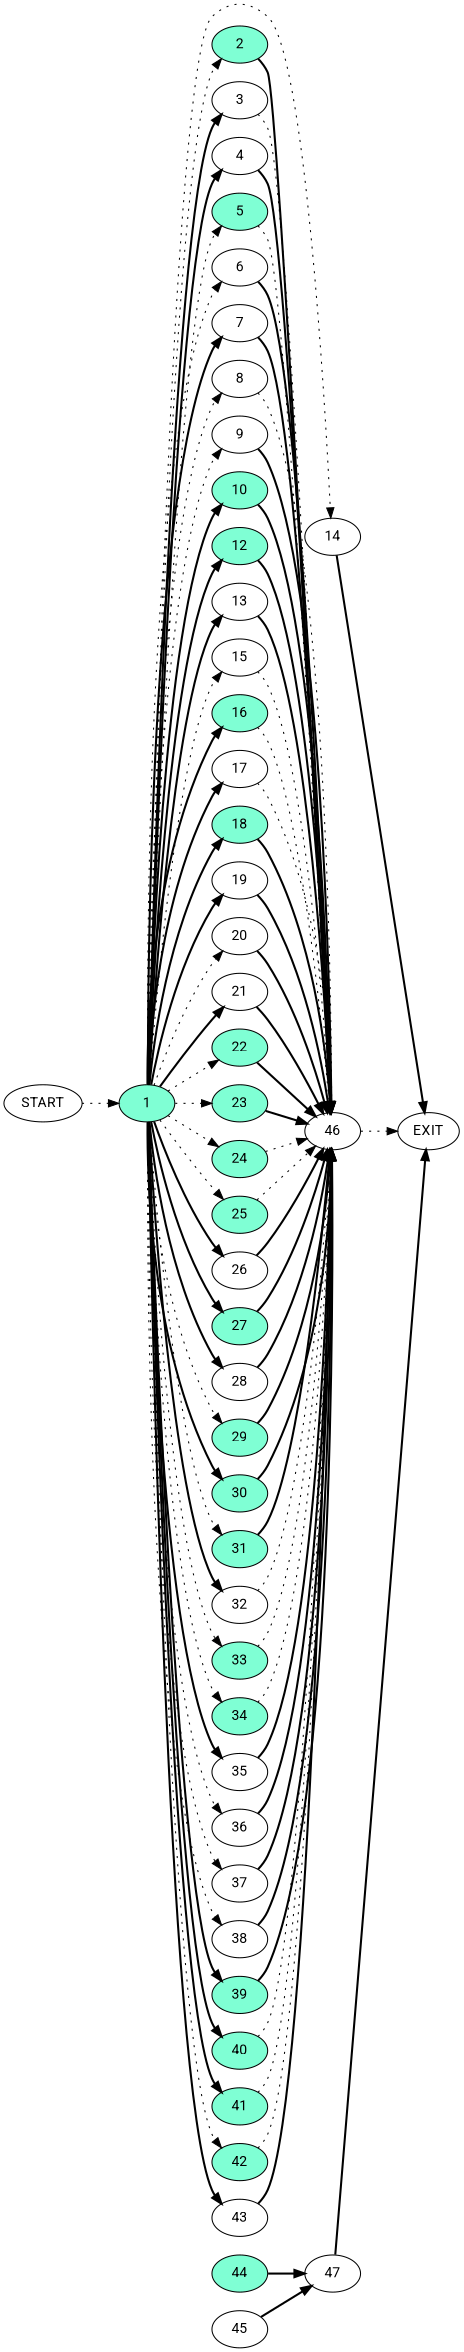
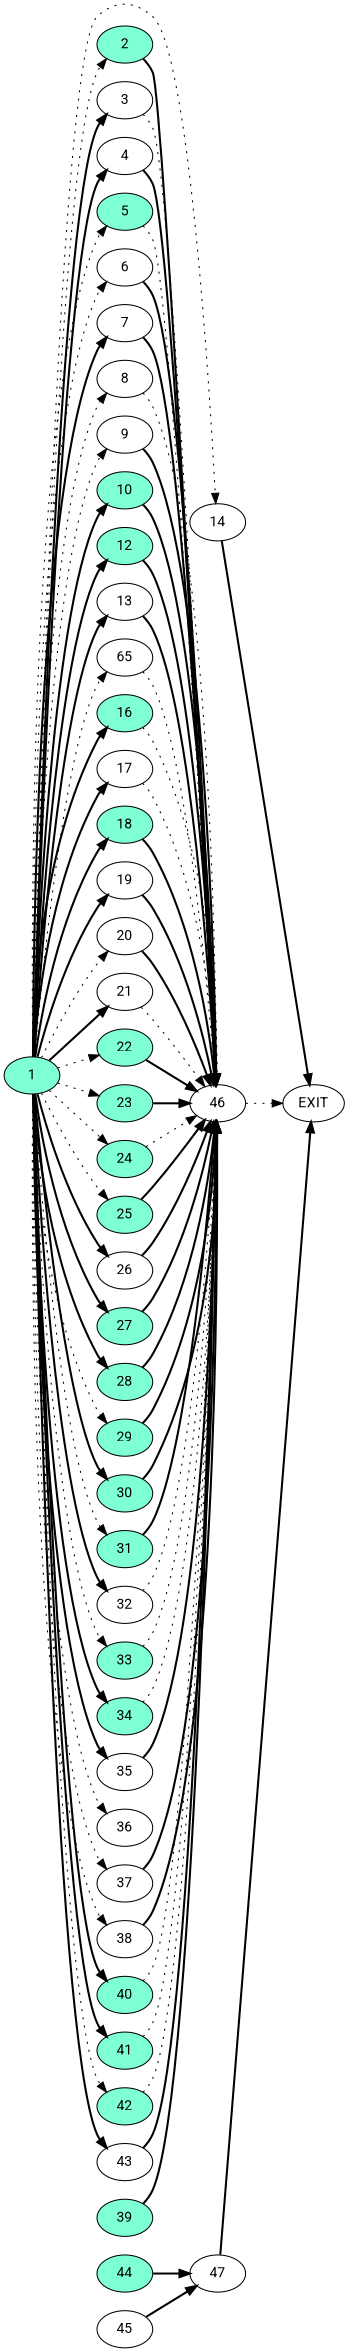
(240, 658) -> (125, 658)
(290, 1054) -> (171, 1042)
(43, 1103) -> none
(282, 1177) -> (171, 1165)
(240, 1382) -> (125, 1382)
(174, 1511) -> (60, 1517)
(168, 1549) -> none
(301, 1656) -> none
